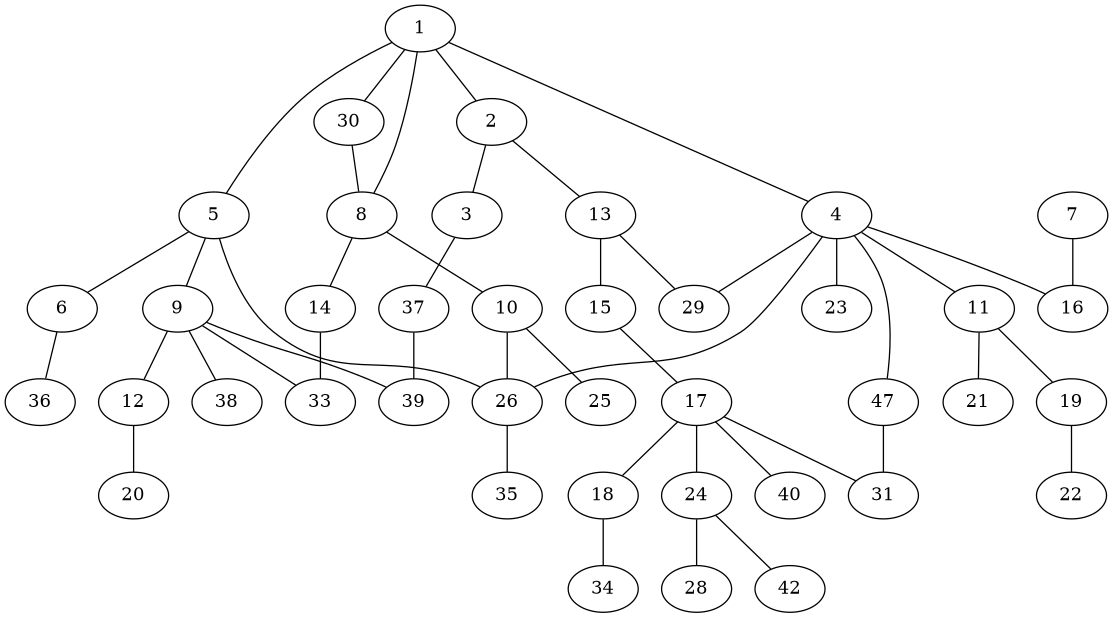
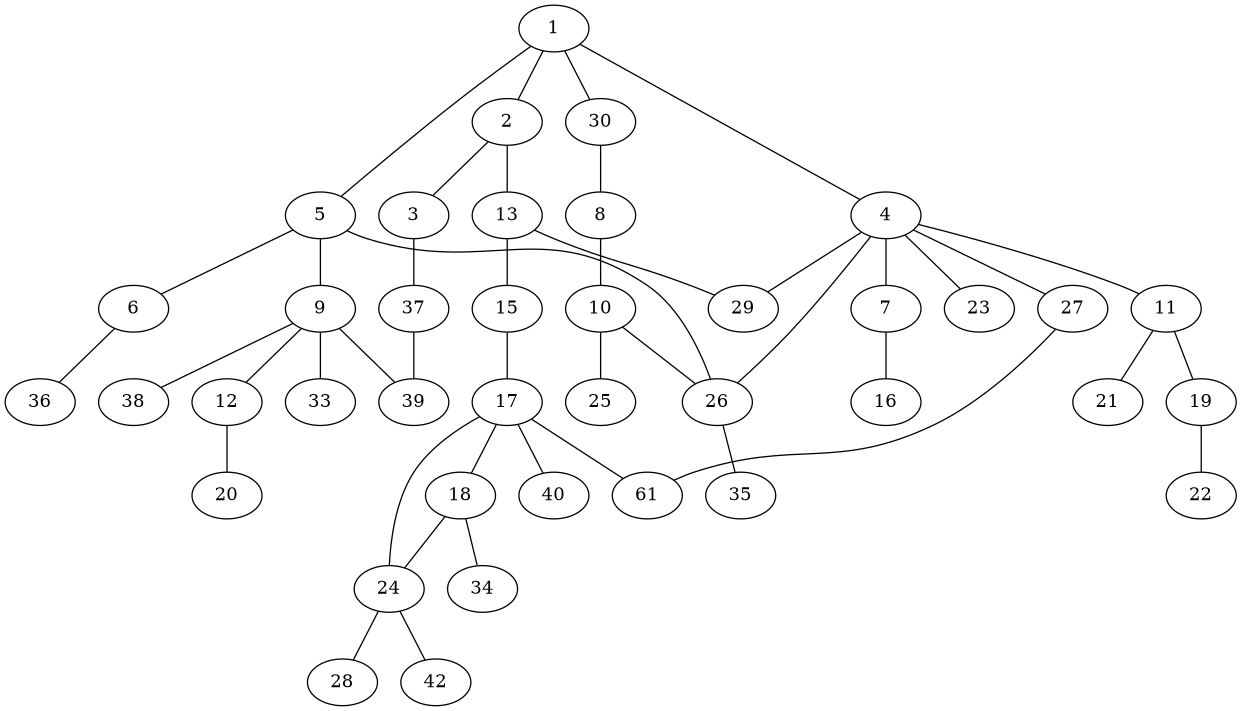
(402, 125) -> none
(957, 258) -> (886, 262)
(320, 309) -> none
(883, 402) -> (1073, 309)
(883, 496) -> (647, 496)
none -> (425, 542)
